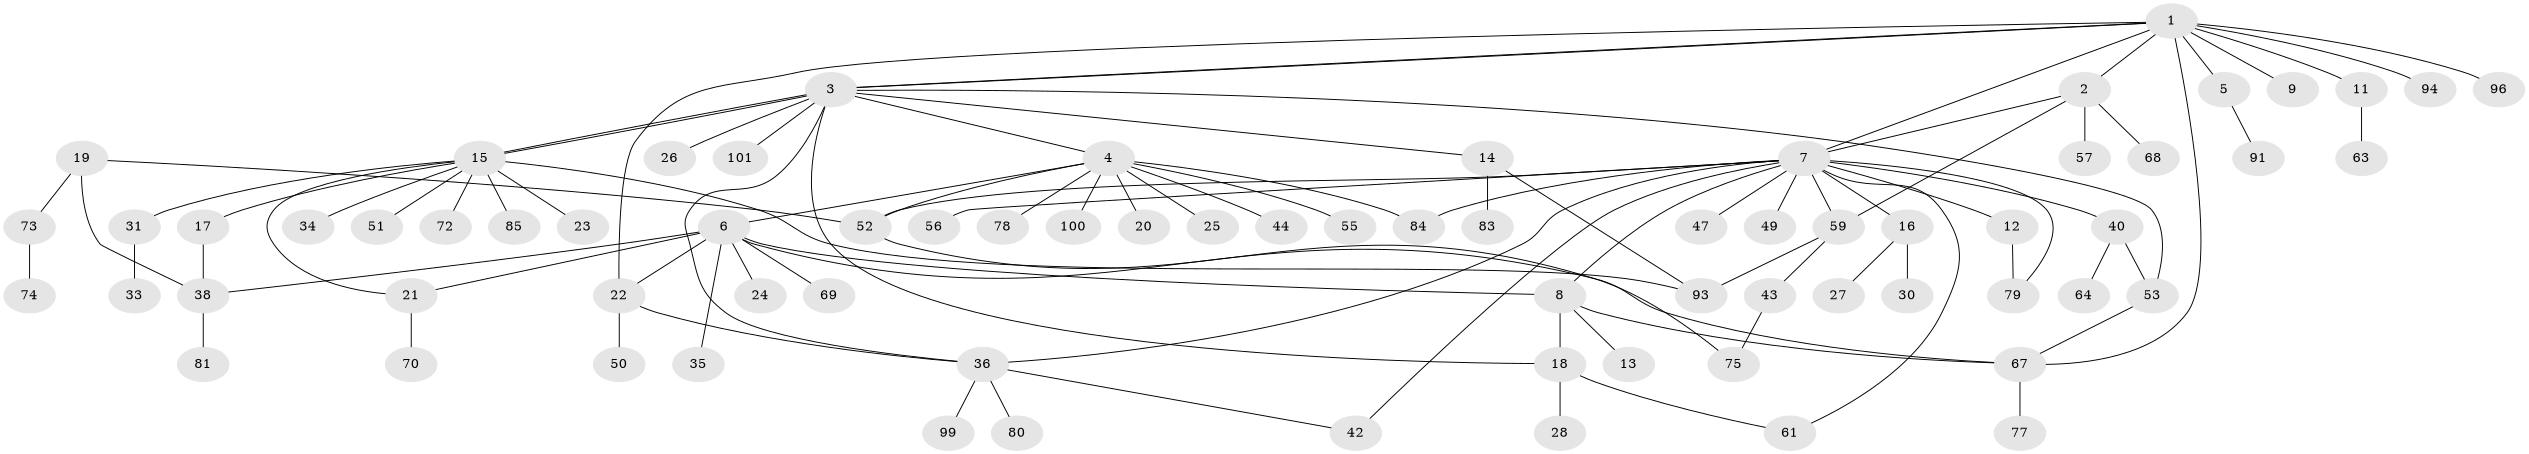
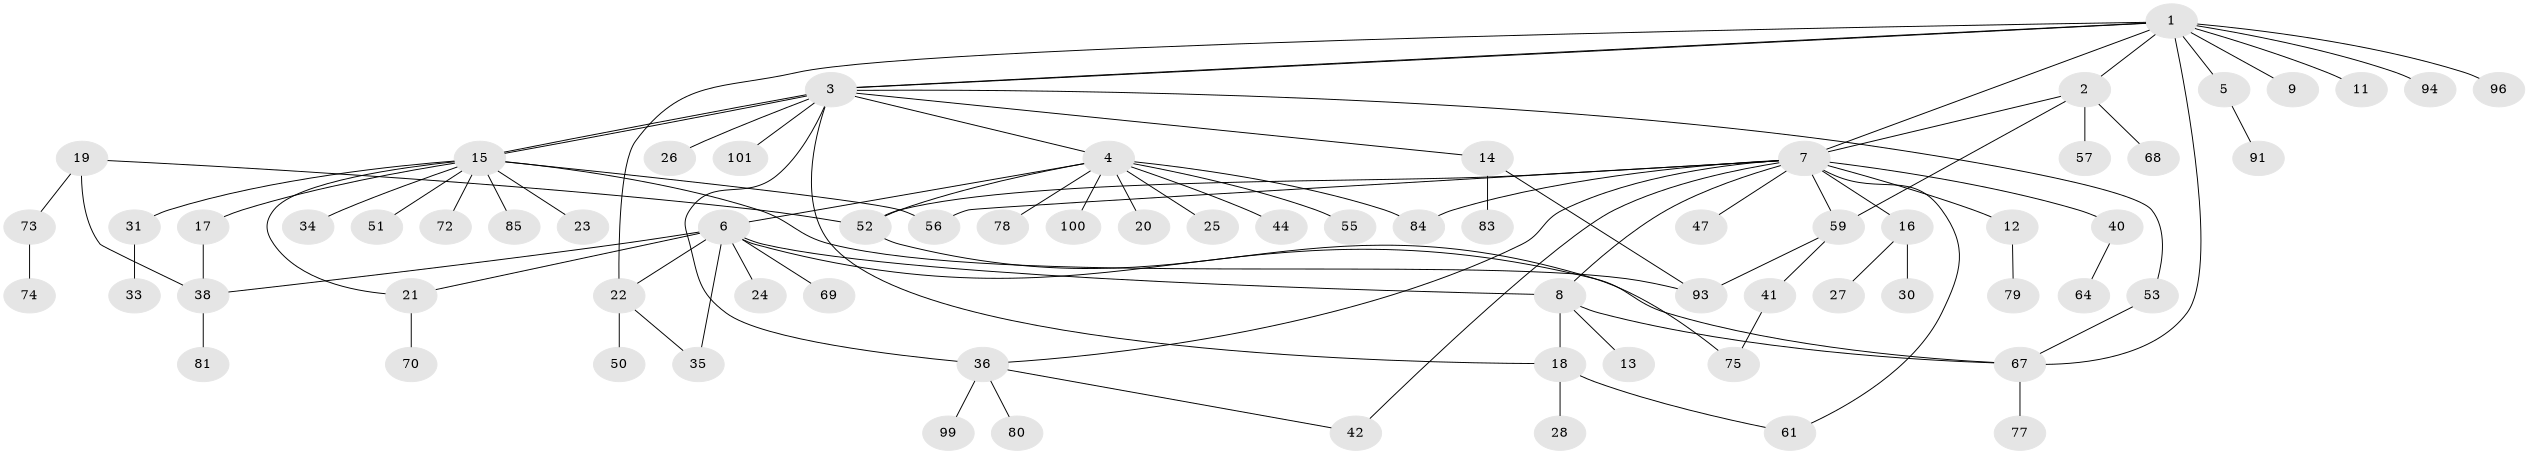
(2362, 158) -> none
(1966, 178) -> none
none -> (711, 184)
(1770, 227) -> none
(2135, 261) -> none
(1770, 296) -> (1770, 296)
(773, 338) -> (659, 330)
